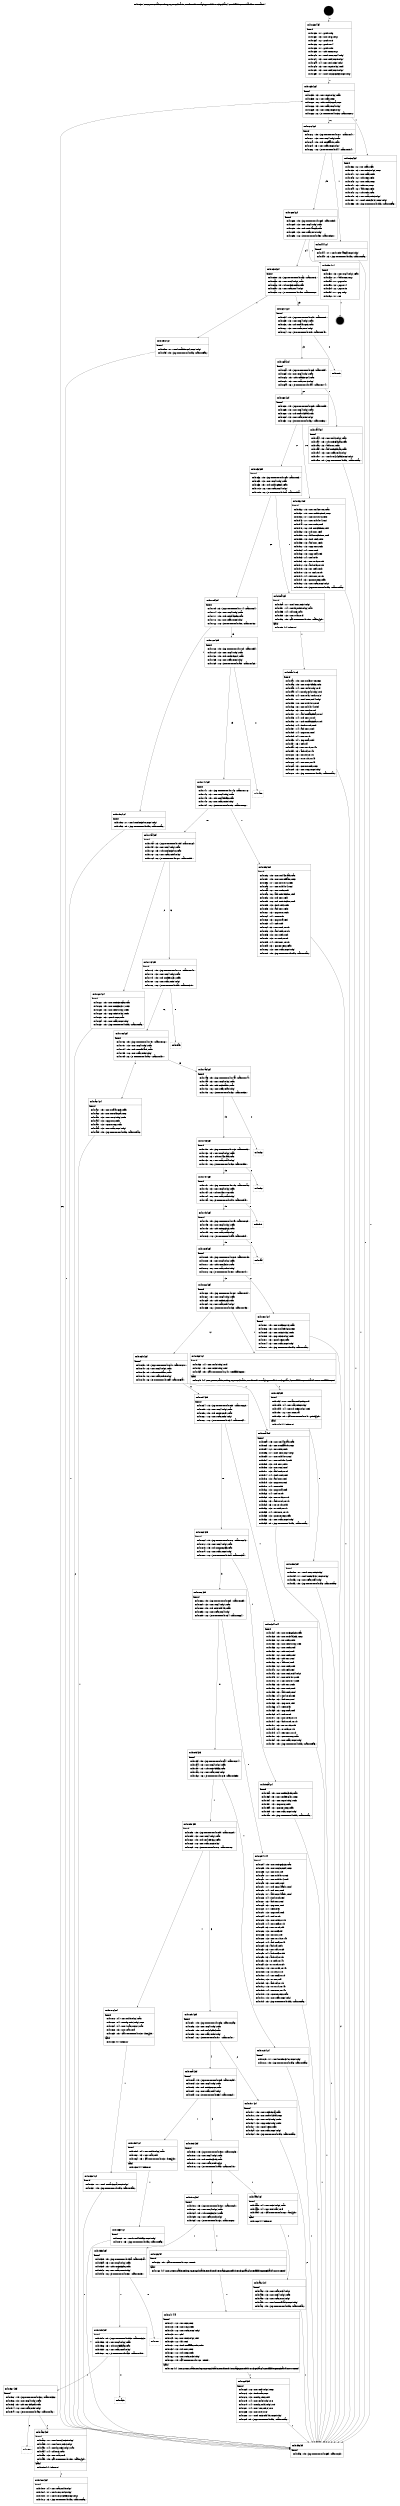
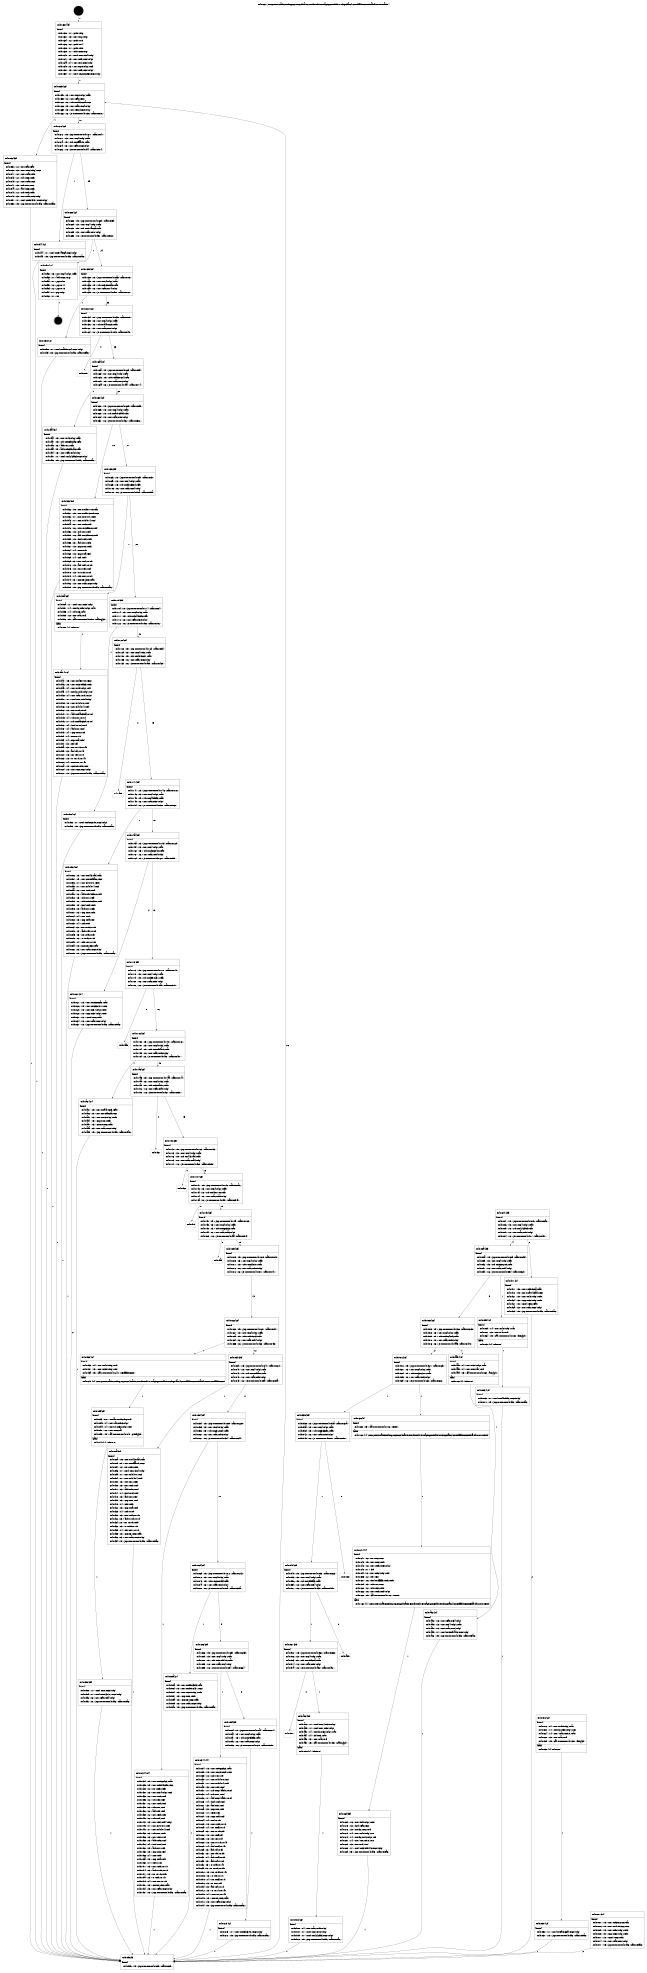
(261, 1293) -> none
(209, 1836) -> none
none -> (242, 1959)
